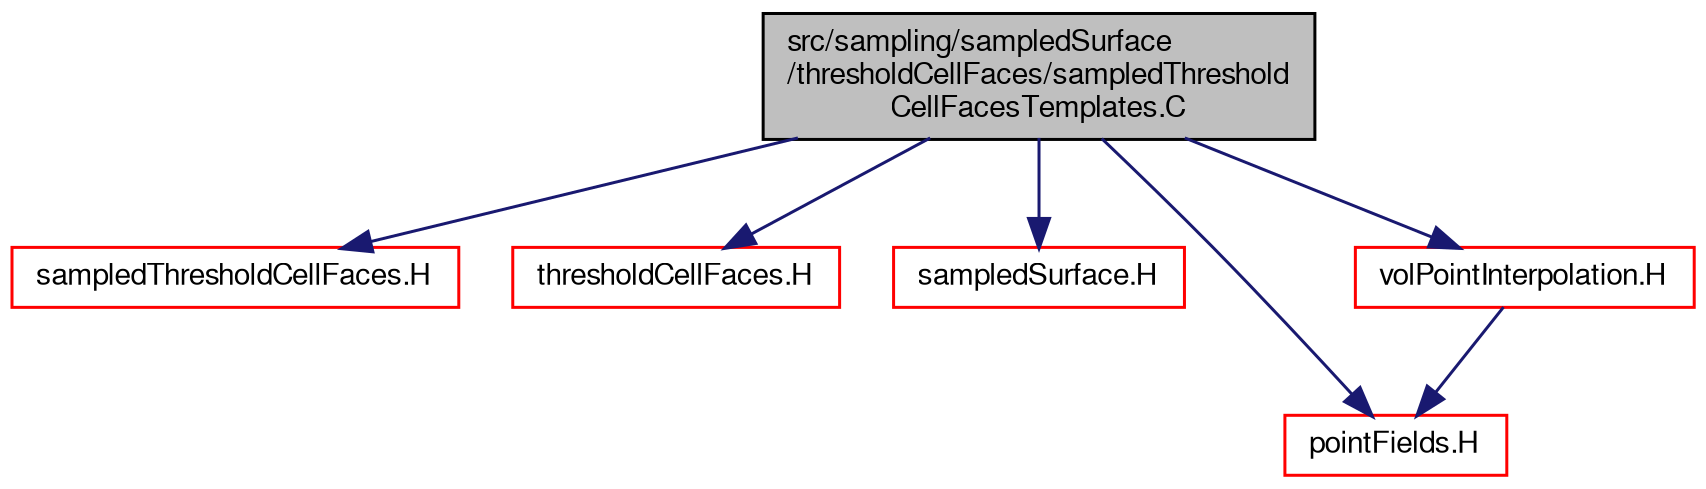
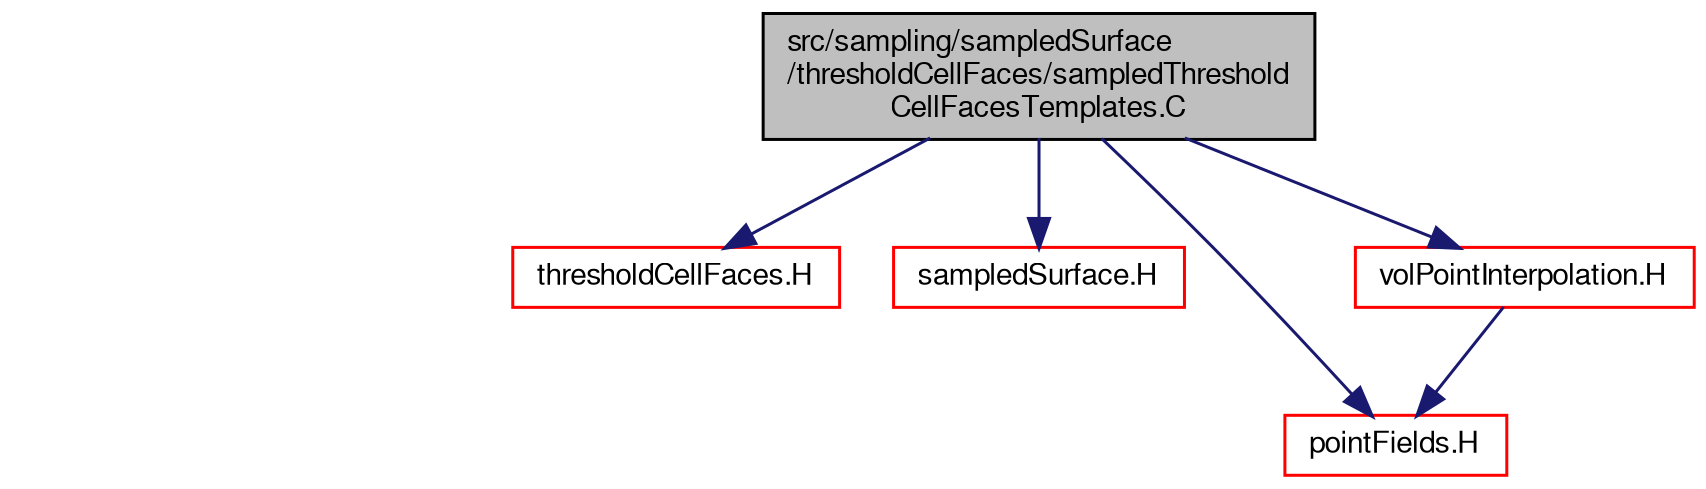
(235, 277) -> none
